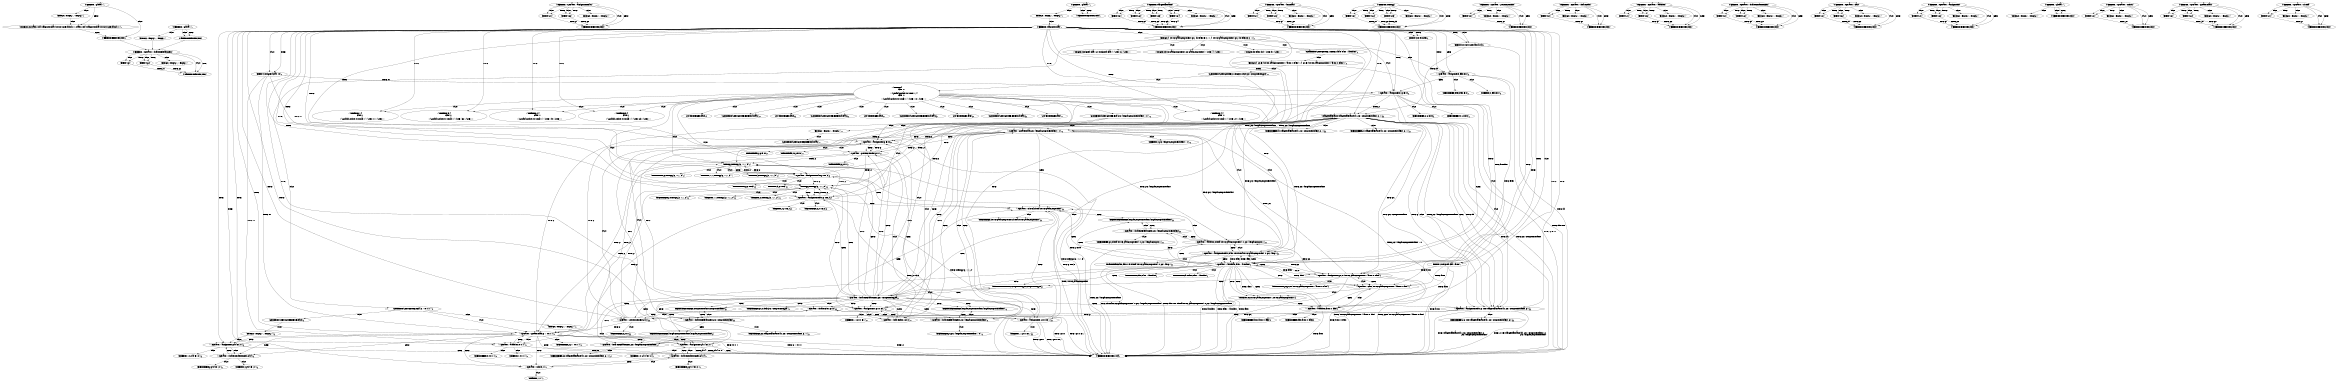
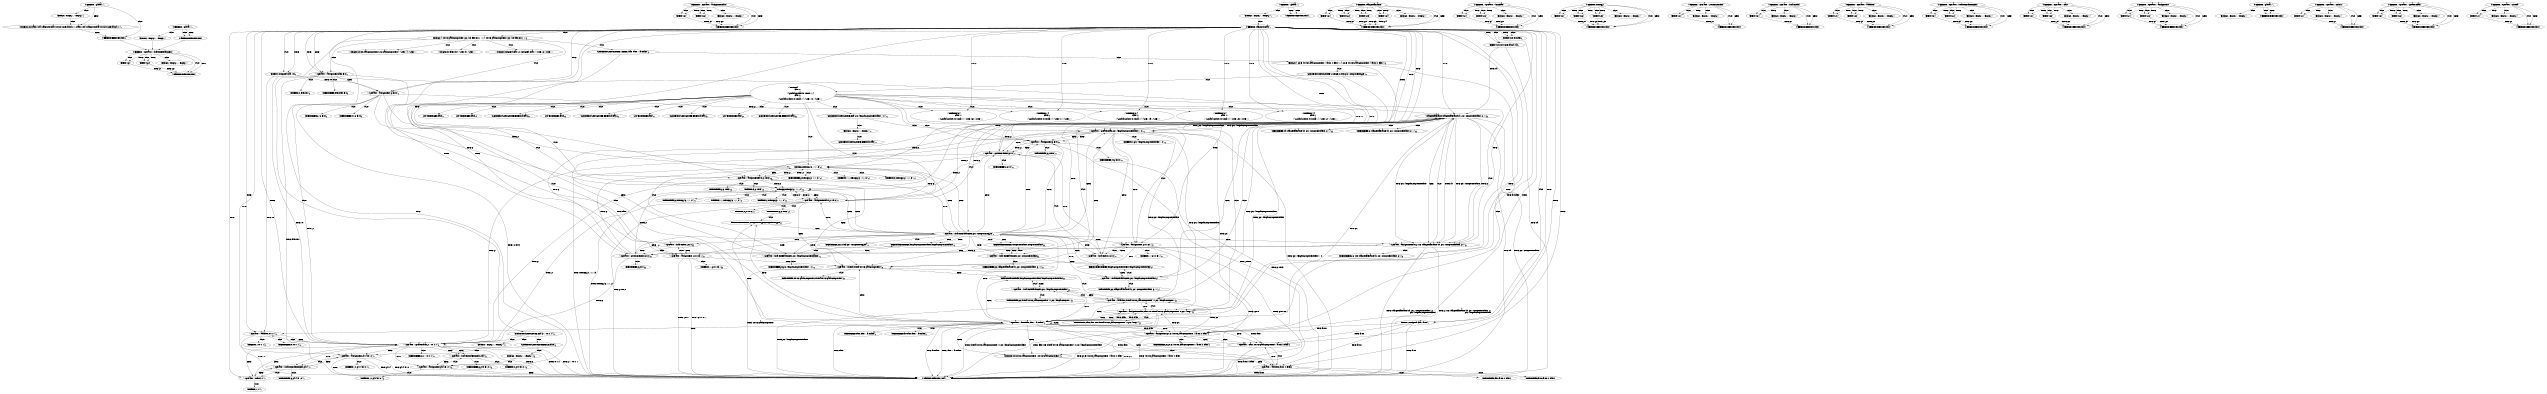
(1029, 204) -> (1313, 373)
(1461, 233) -> none
(938, 291) -> (768, 217)
